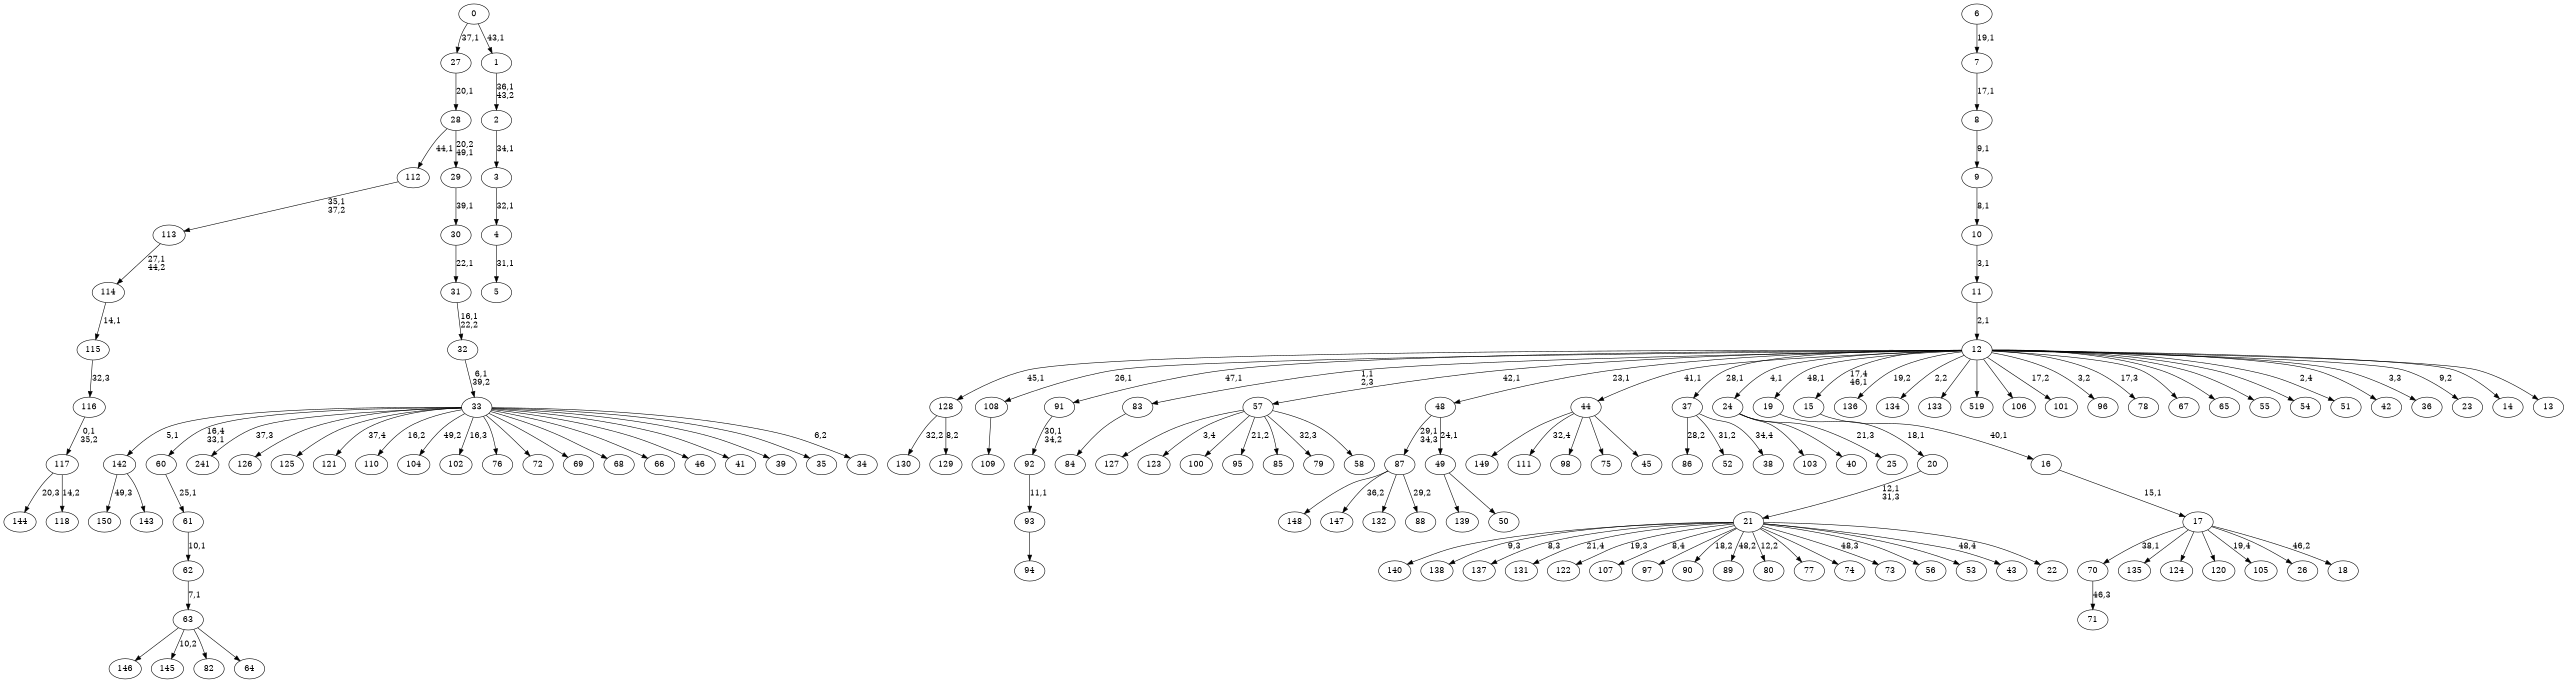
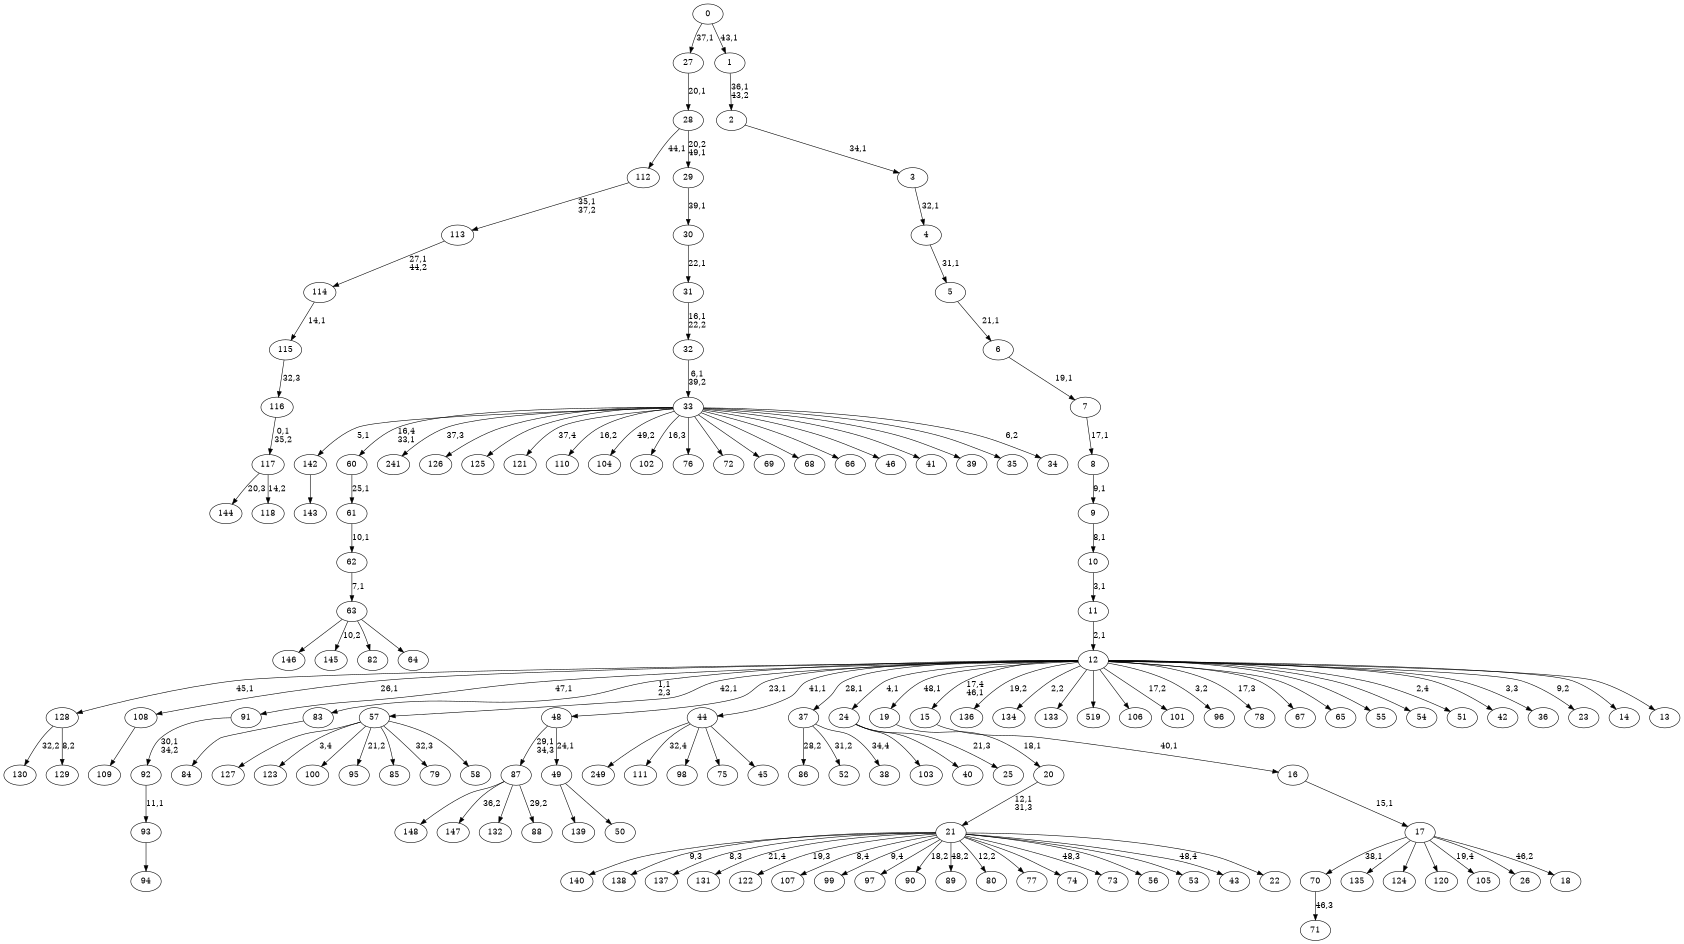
none -> (973, 319)
(1482, 465) -> (598, 775)
(104, 522) -> none
none -> (829, 881)
